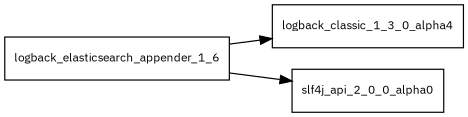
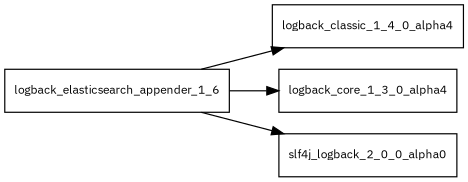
(368, 26) -> (368, 26)
(368, 91) -> (368, 155)
none -> (368, 91)
